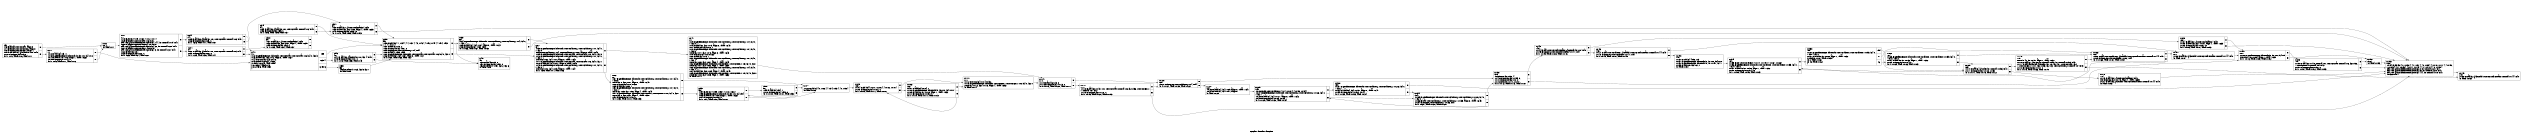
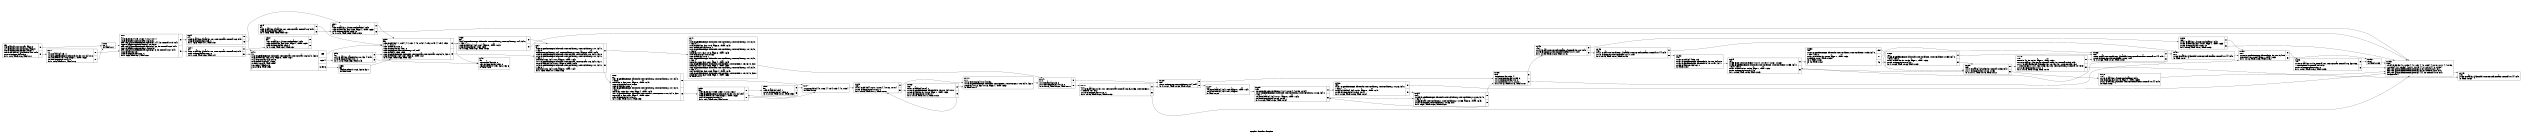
(172, 63) -> (108, 52)
